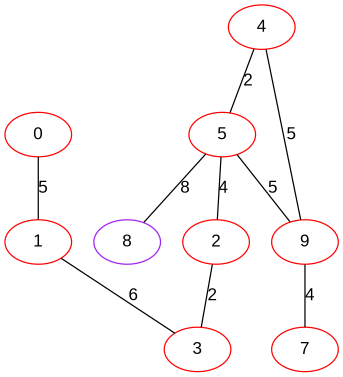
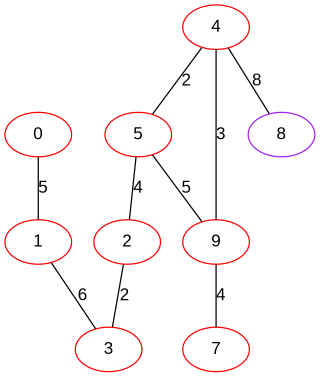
(291, 135) -> (221, 135)
(175, 188) -> (249, 81)
